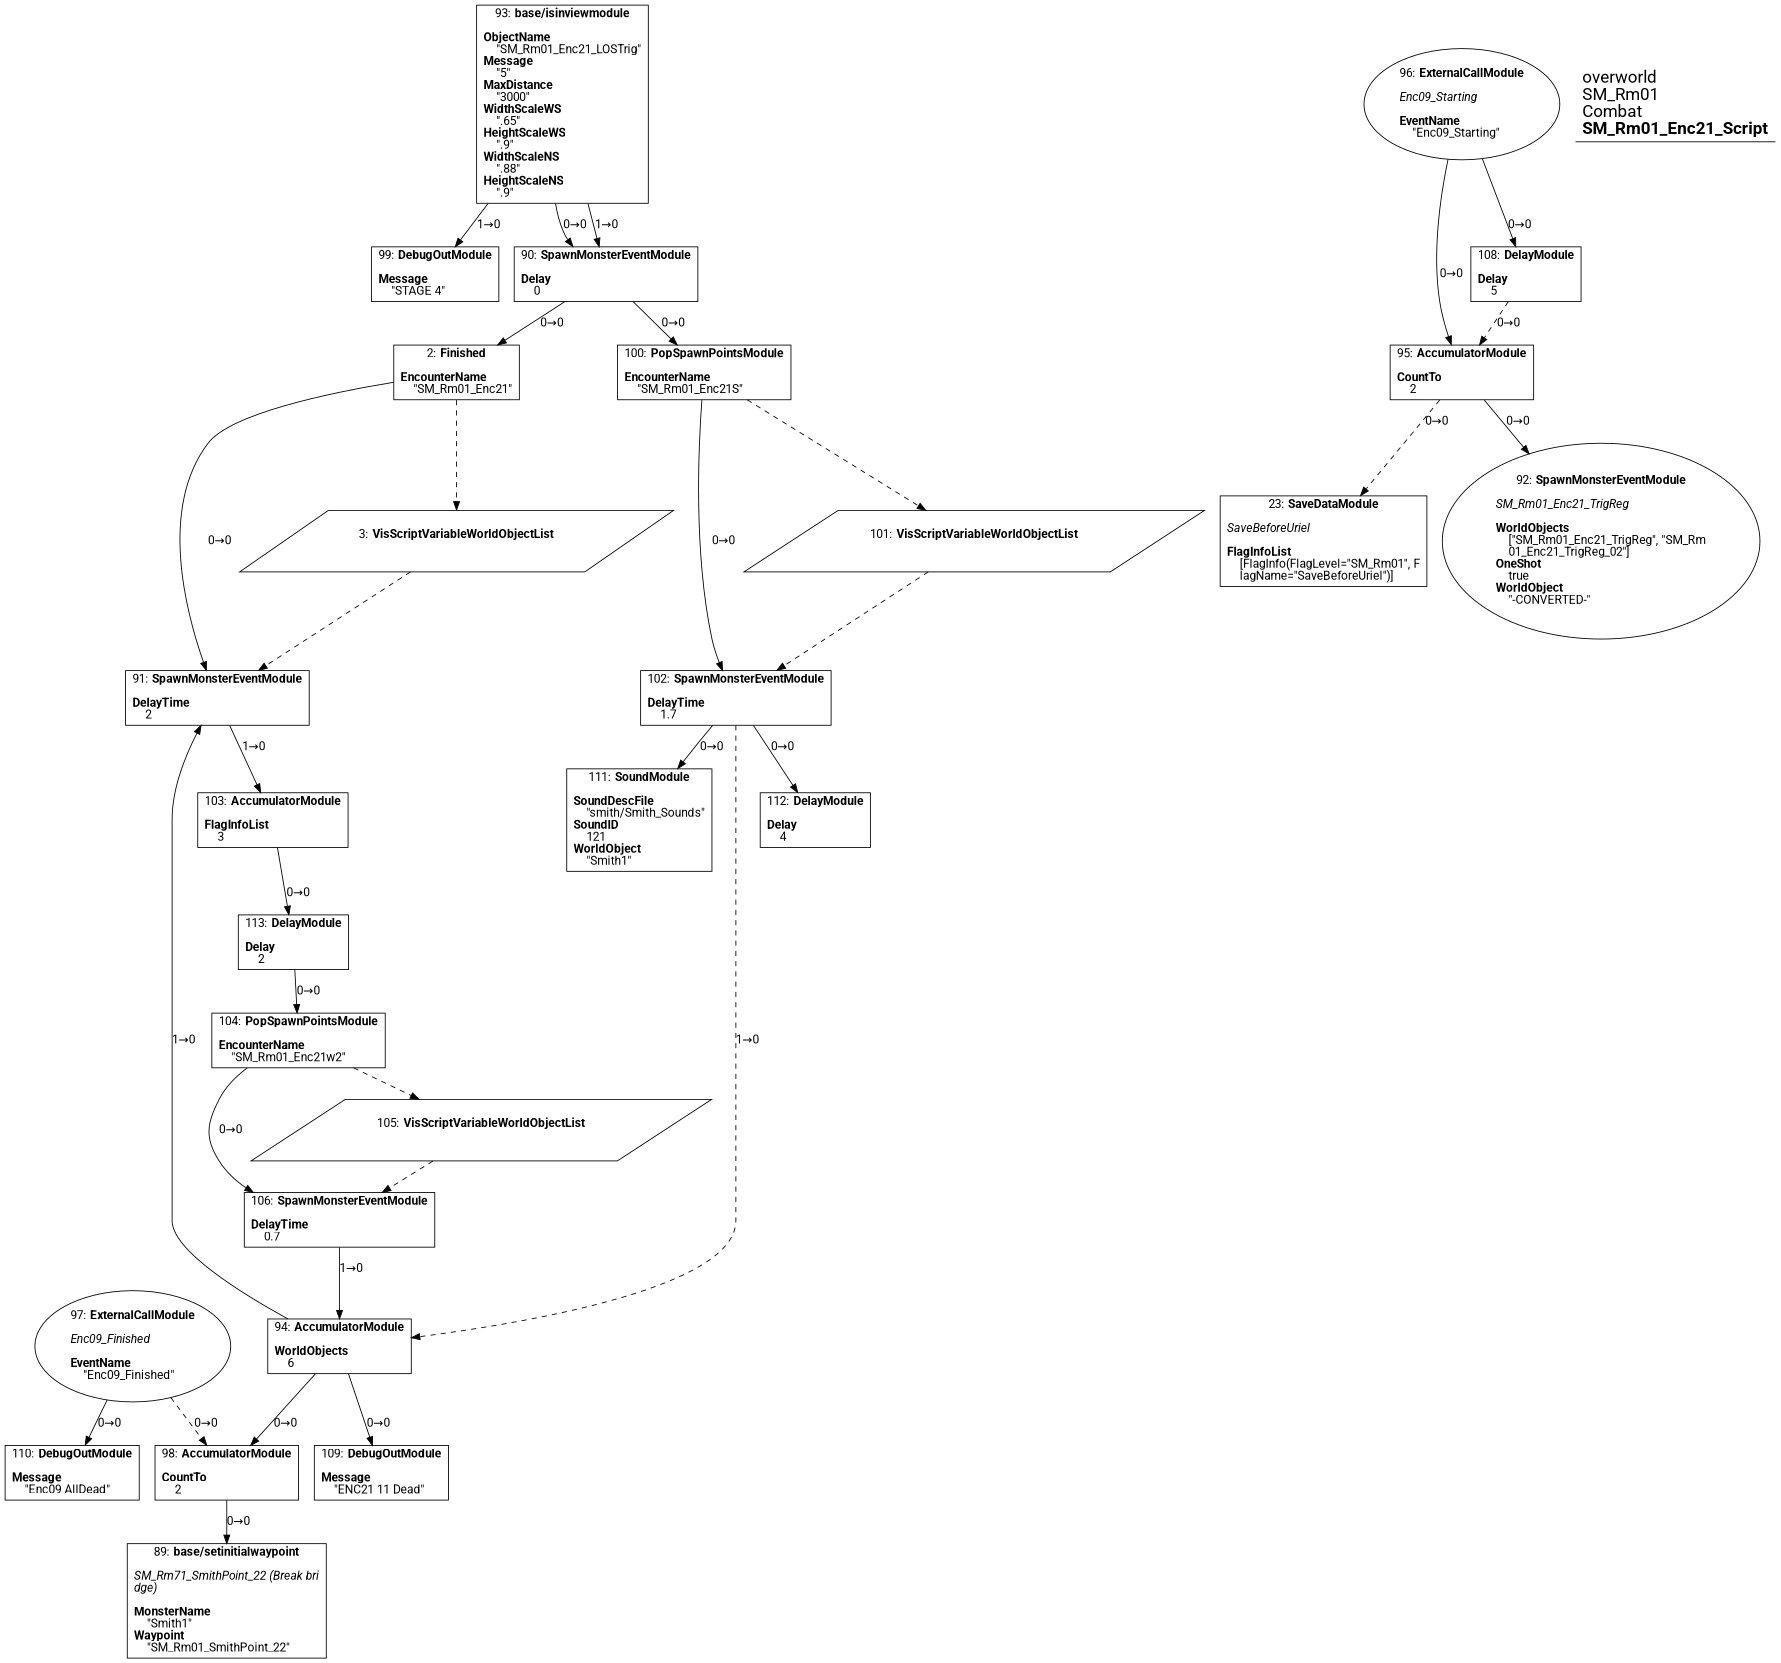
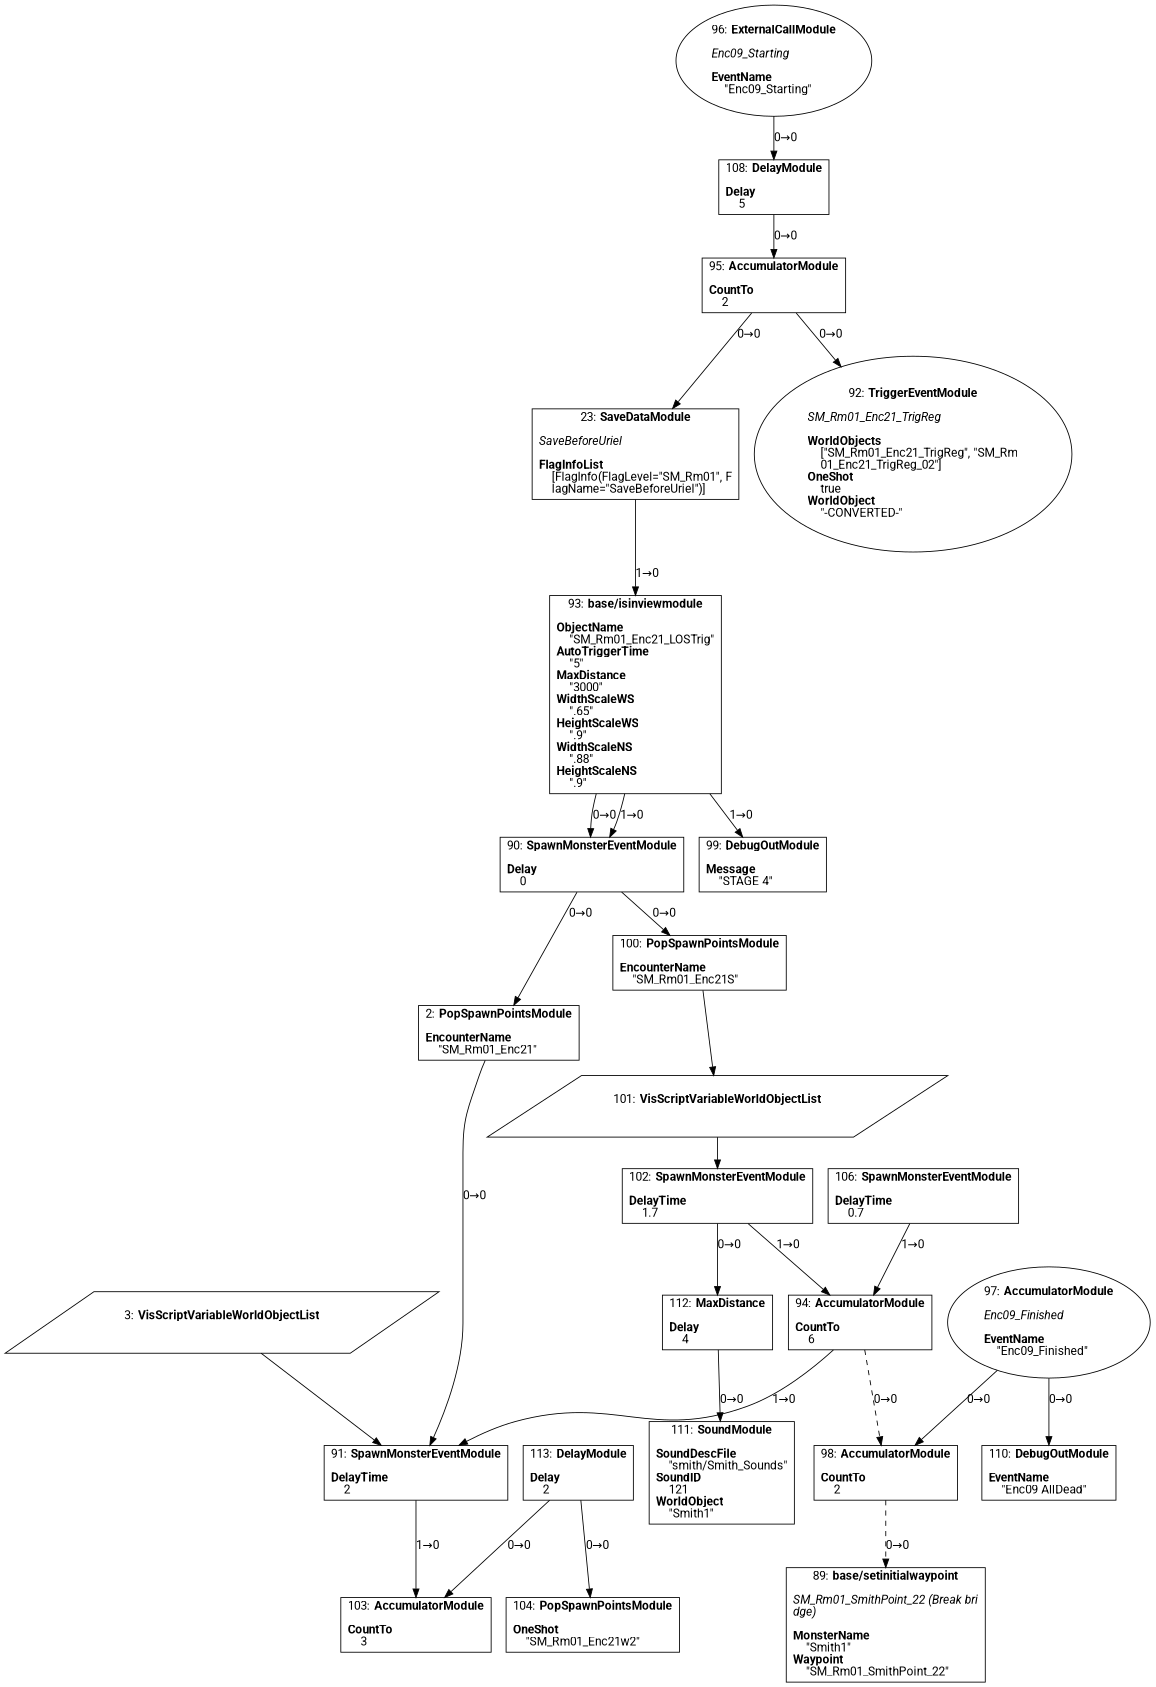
(508, 61) -> (603, 652)
(1675, 104) -> none
(1437, 248) -> none
(1496, 320) -> (774, 232)
(463, 354) -> (506, 1014)
(1403, 444) -> (715, 357)
(457, 451) -> none
(833, 453) -> (708, 1029)
(1611, 481) -> (923, 393)
(700, 532) -> none
none -> (636, 543)
(338, 619) -> (318, 1397)
(856, 619) -> (718, 1149)
(698, 743) -> (719, 1381)
(829, 801) -> (731, 1304)
(237, 825) -> (370, 1630)
(282, 877) -> (500, 1546)
(262, 1046) -> (536, 1630)
(209, 1128) -> none
(481, 1130) -> none
(736, 1148) -> (786, 1256)
(143, 1316) -> (1059, 1292)
(312, 1351) -> (818, 1328)
(286, 1406) -> (872, 1393)
(186, 1418) -> (959, 1405)
(381, 1473) -> none
(37, 1478) -> (1019, 1478)
(227, 1518) -> (886, 1530)
(227, 1576) -> (886, 1600)
